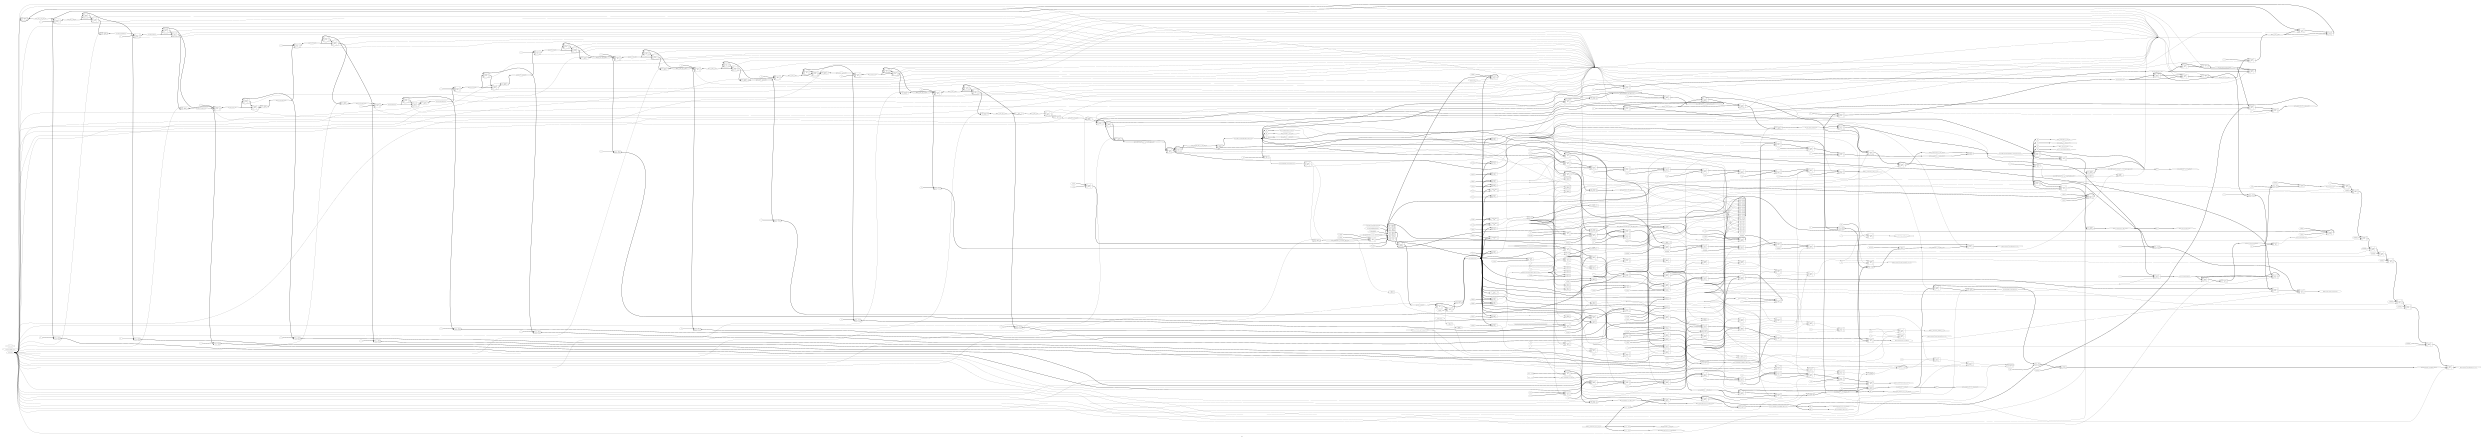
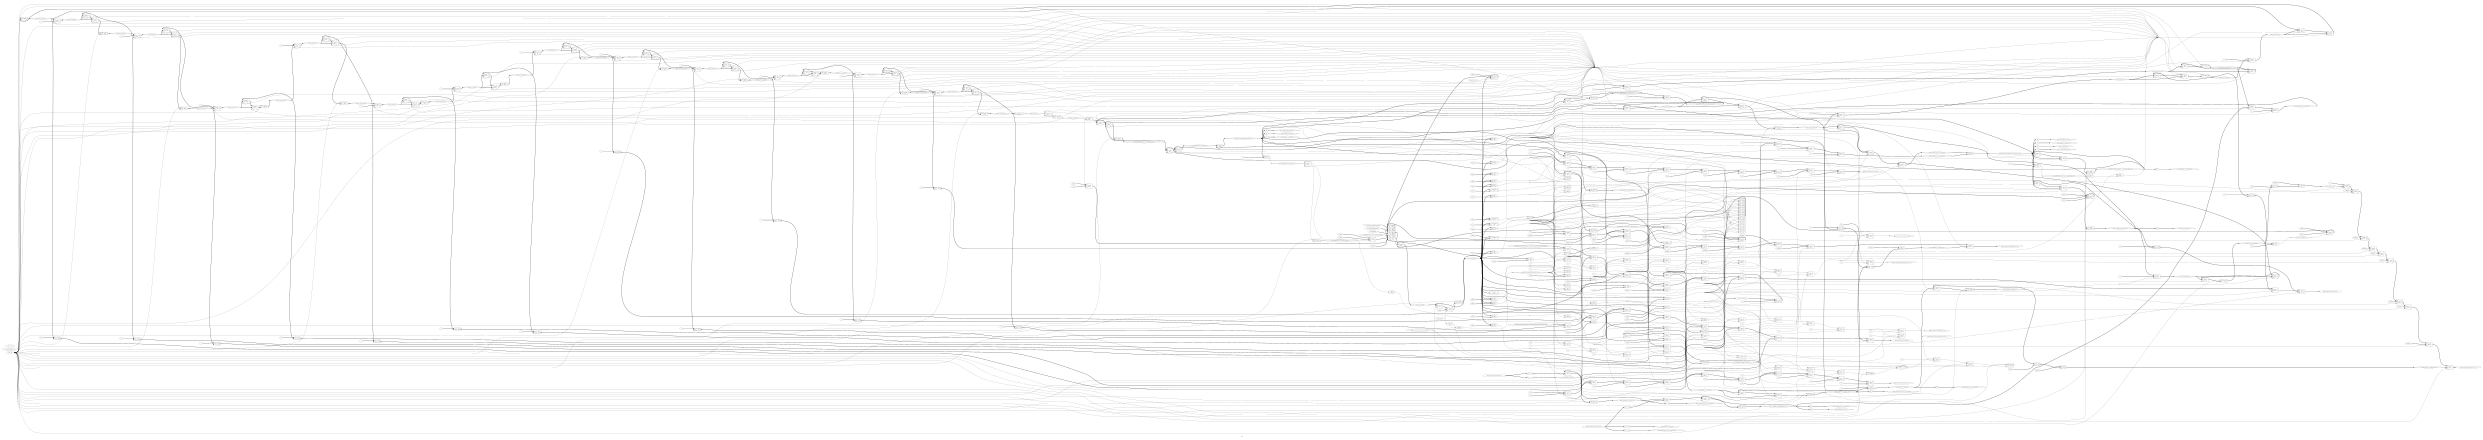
none -> (1494, 376)
